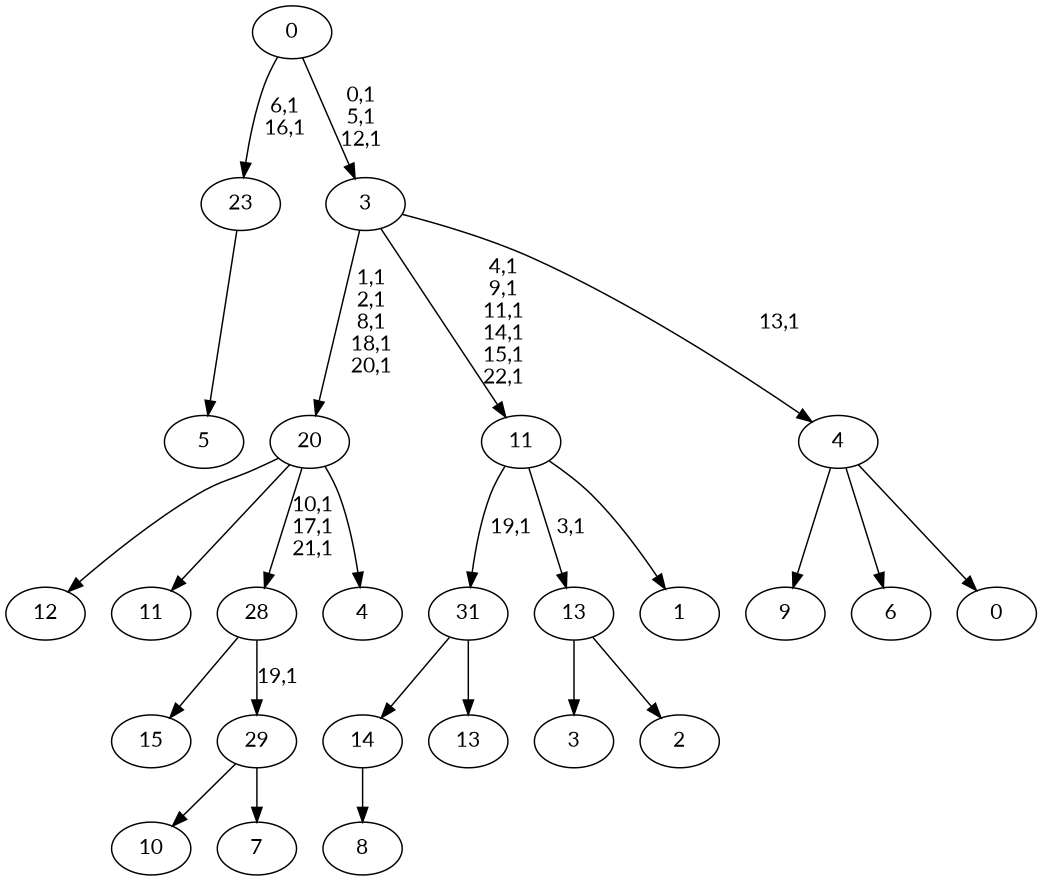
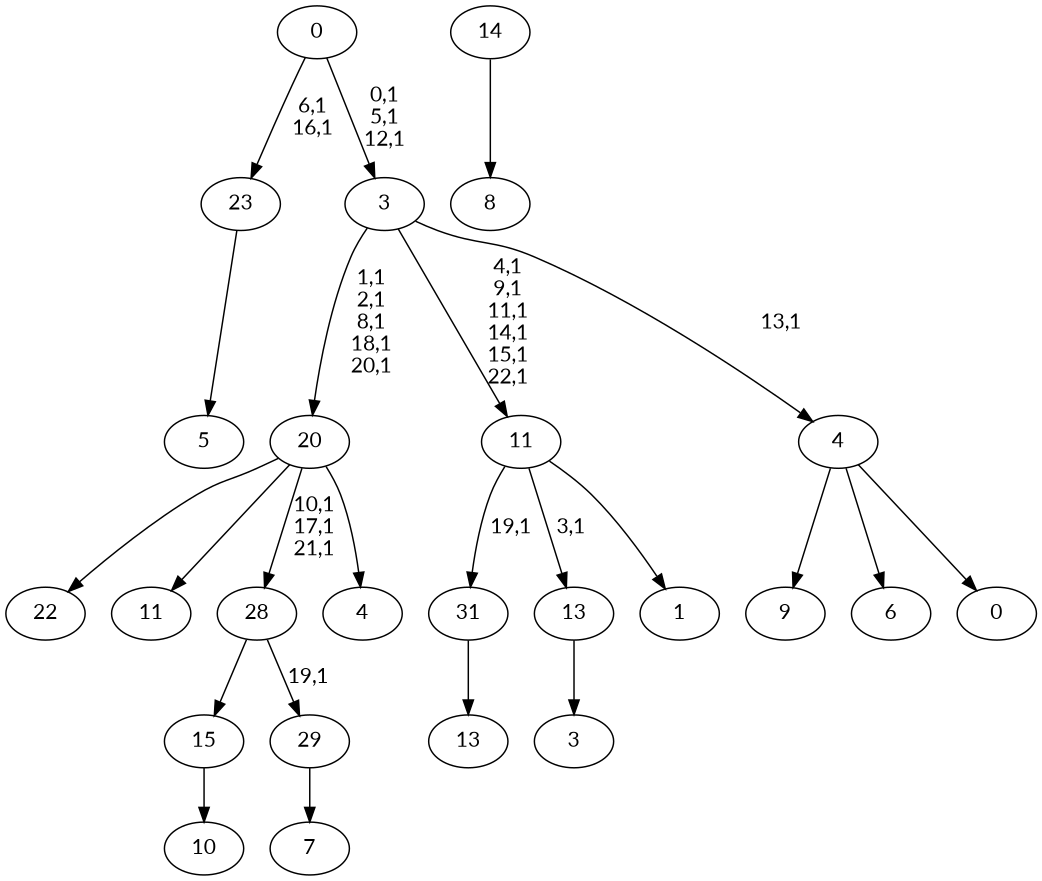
(46, 614) -> (46, 614)
(420, 672) -> none
(680, 741) -> none
(209, 790) -> (204, 788)
